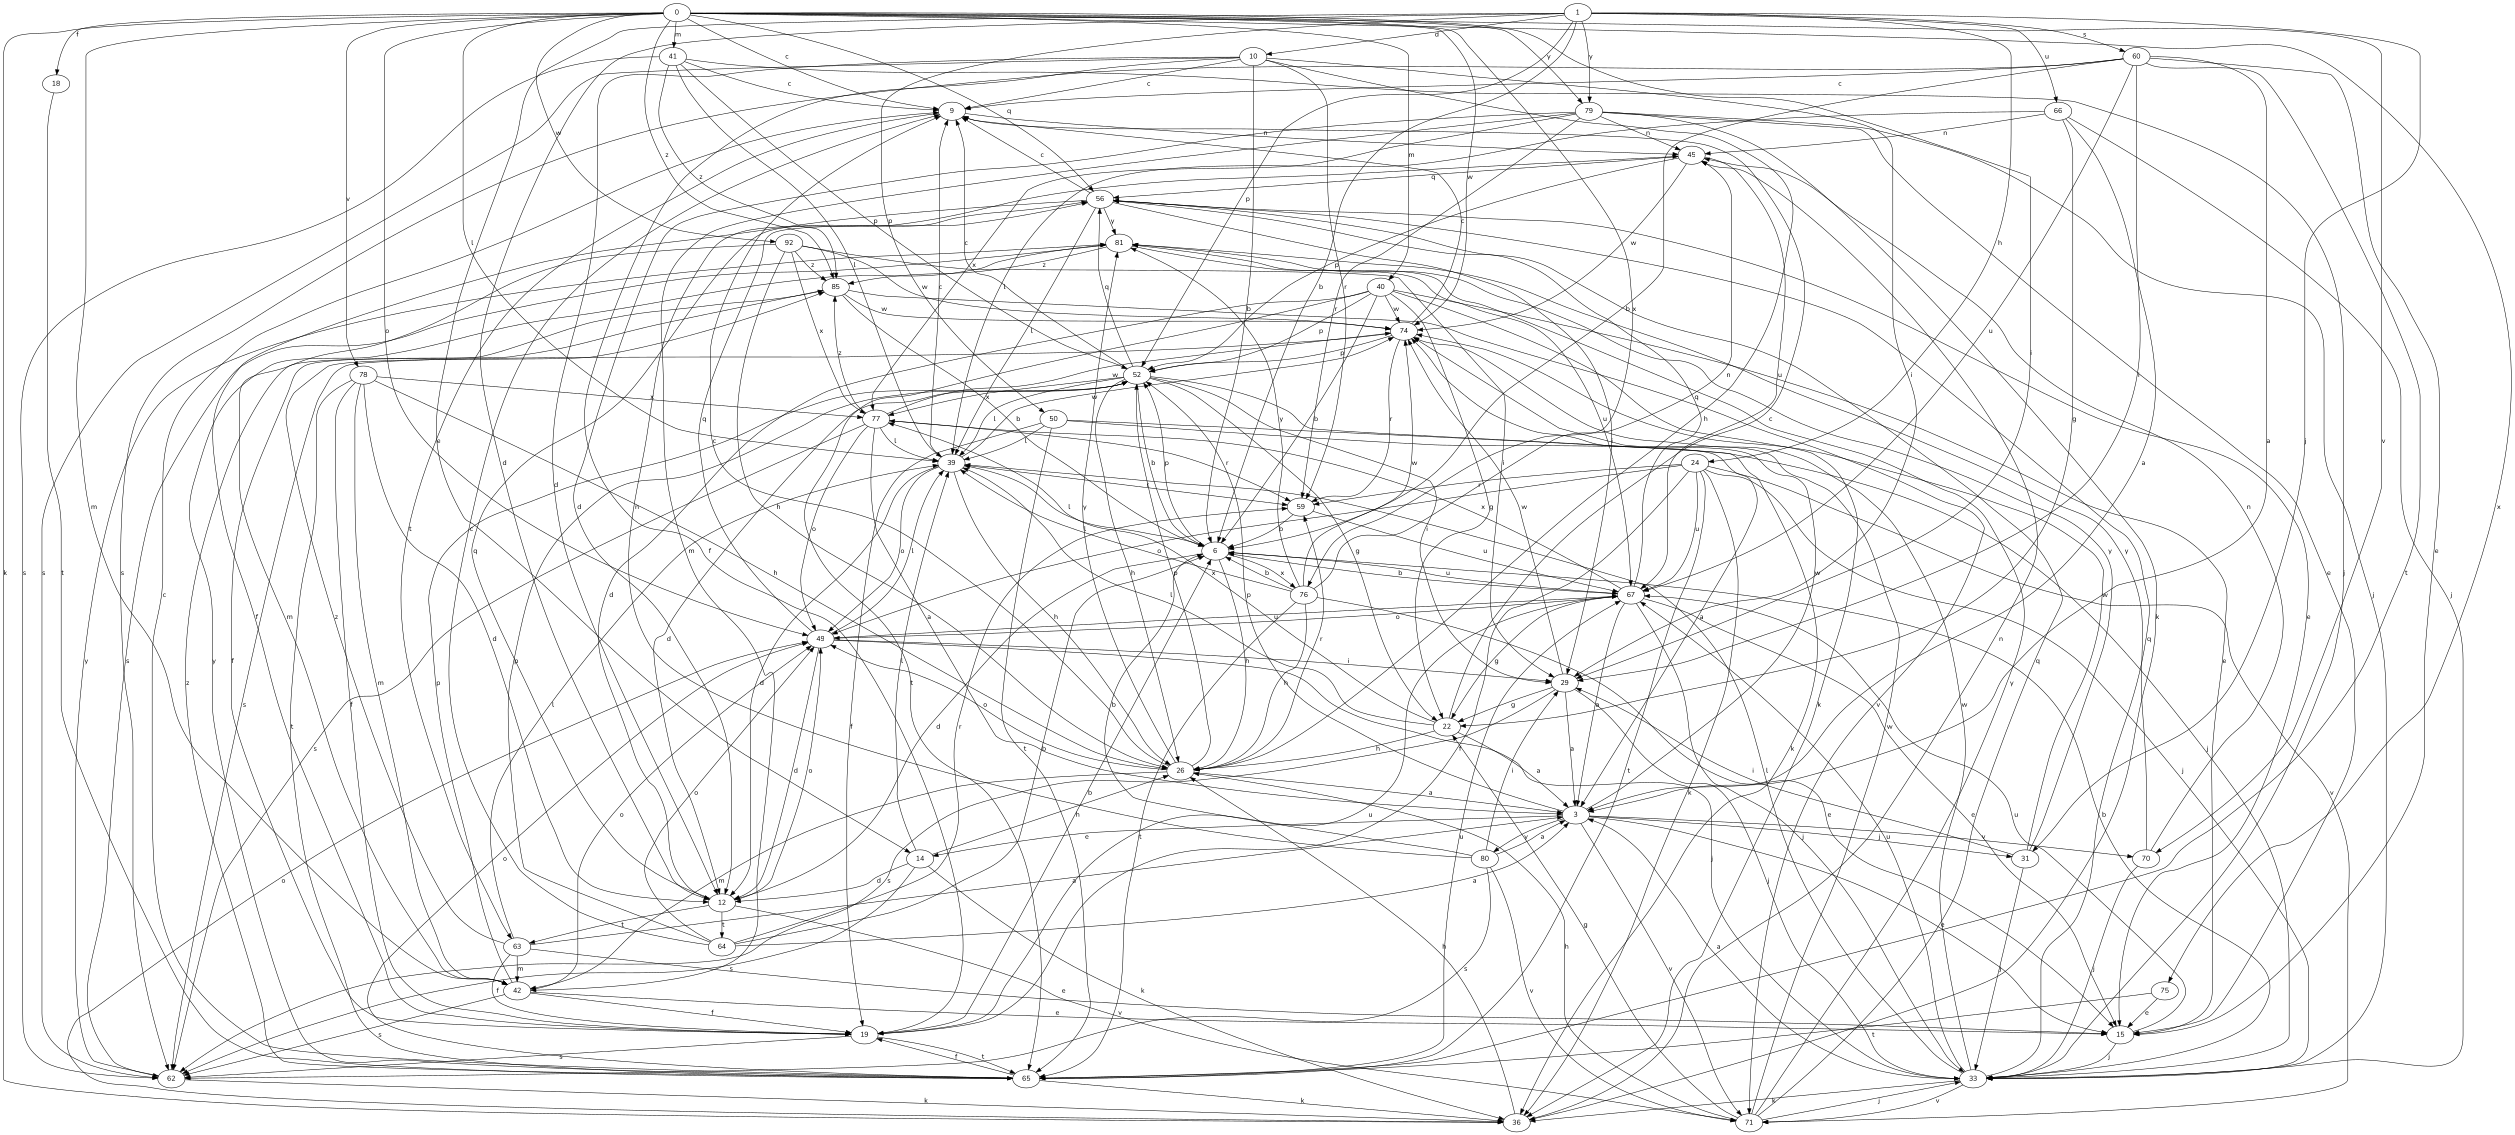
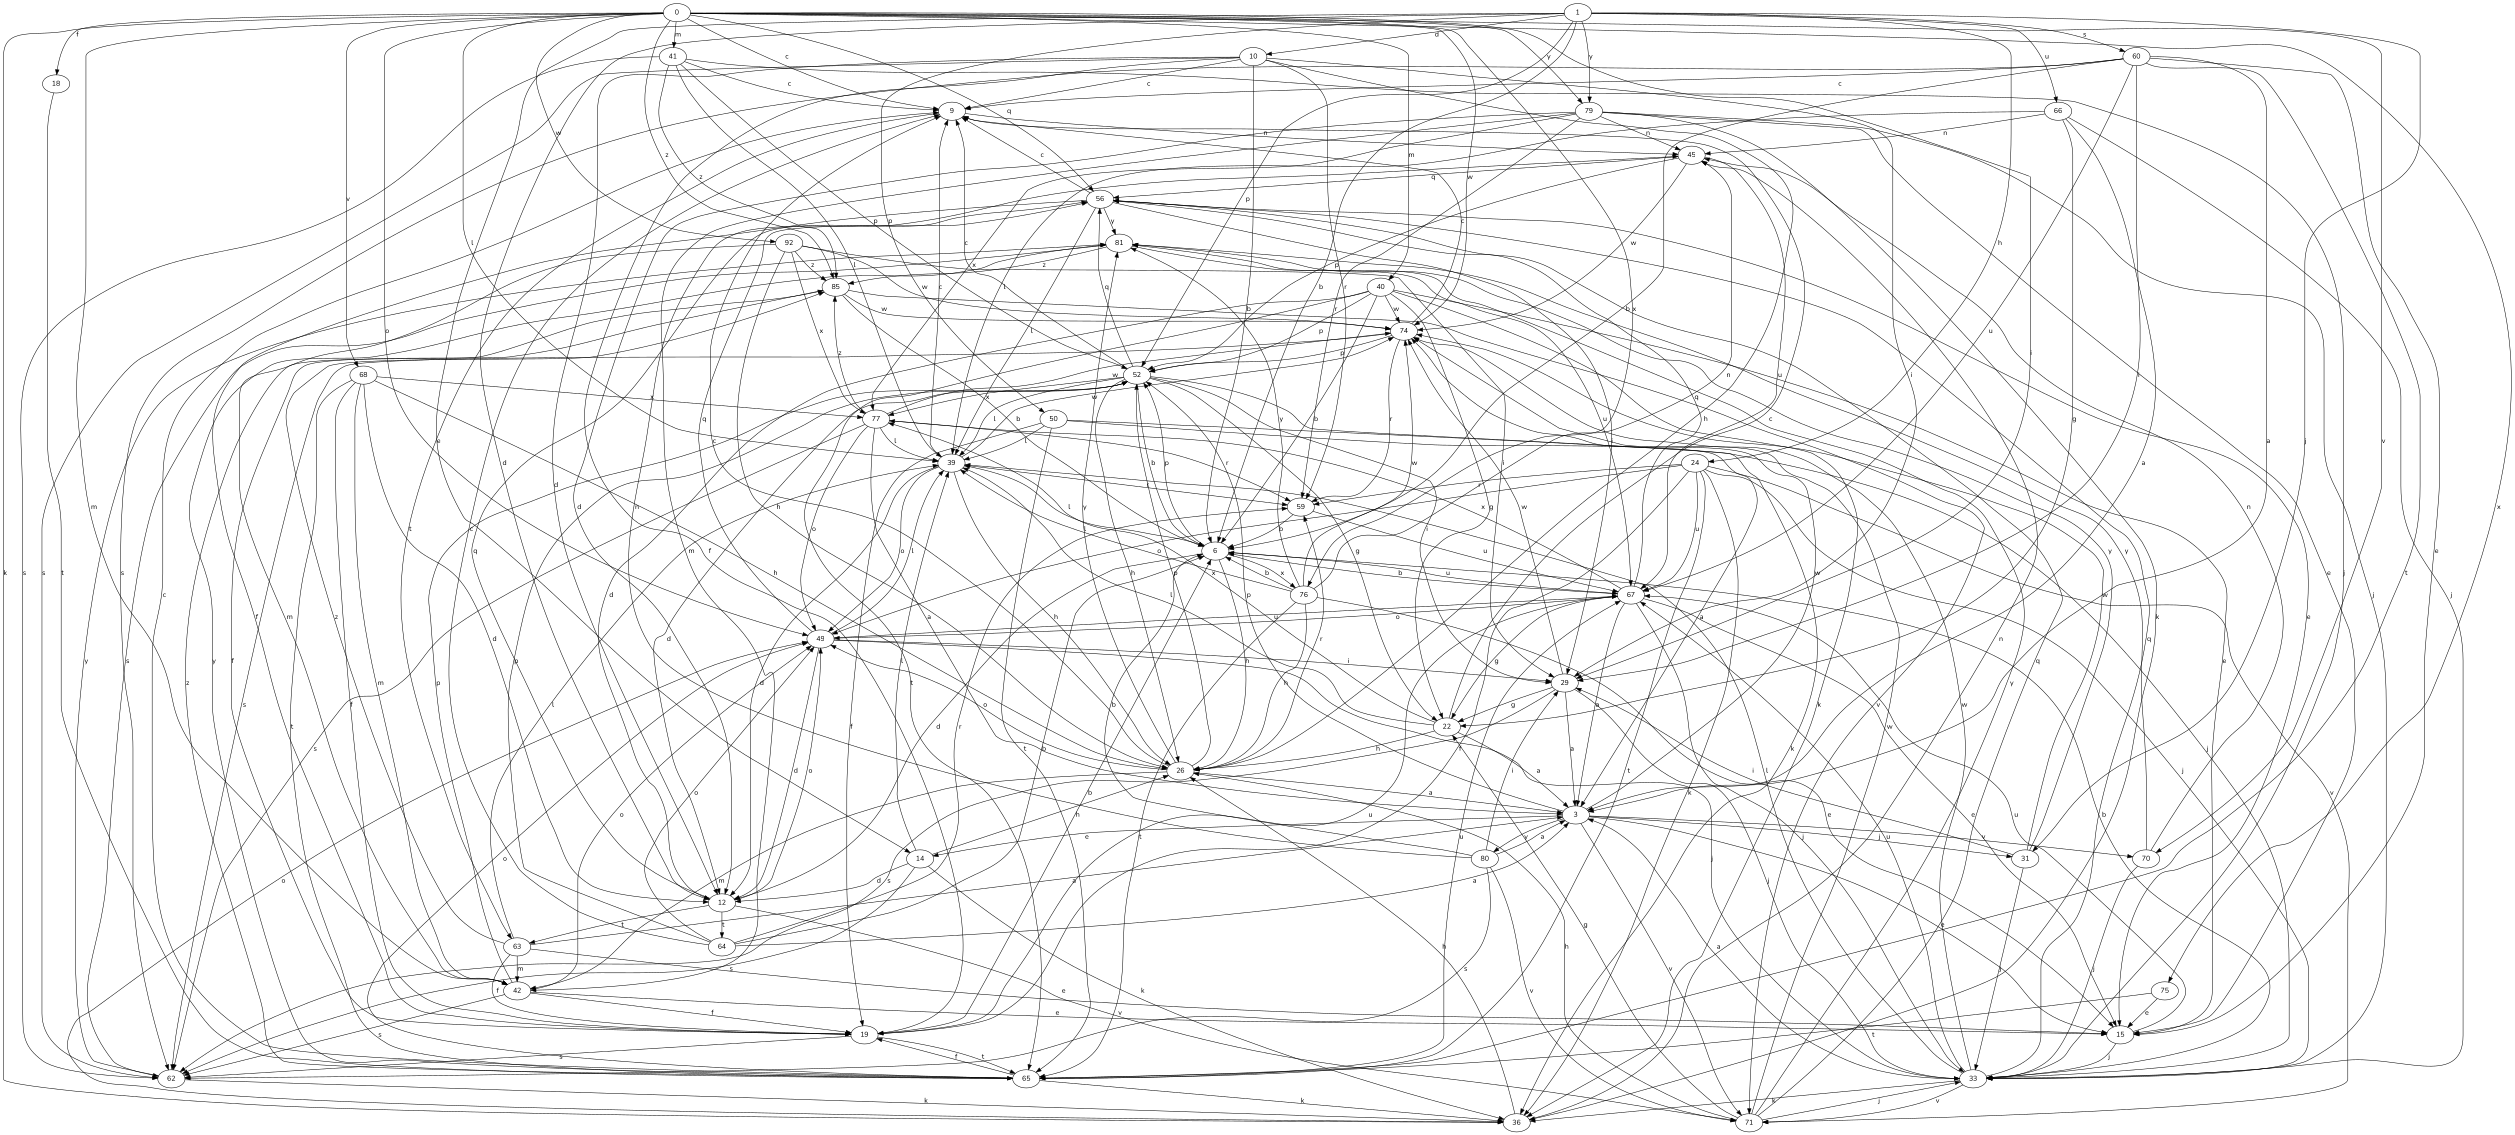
(363, 375) -> (363, 375)
